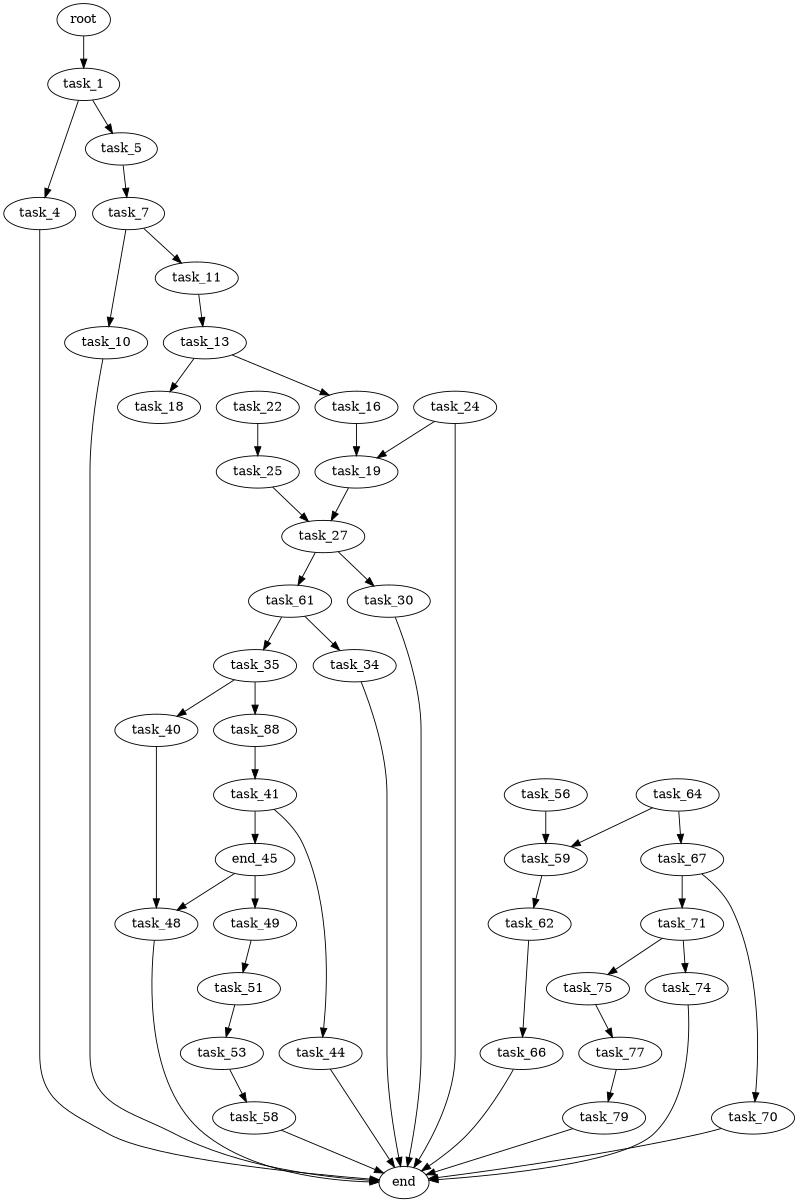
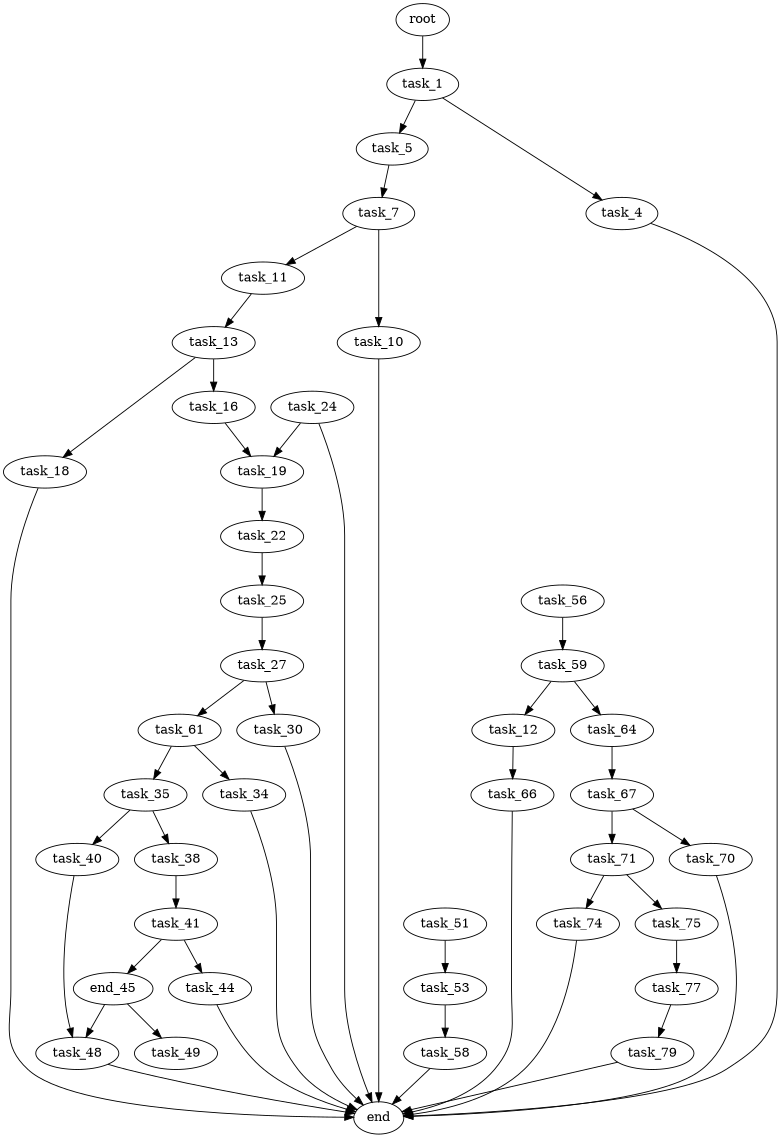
(342, 500) -> (262, 500)
(255, 730) -> (176, 860)
(616, 825) -> (585, 694)
(530, 924) -> (513, 730)
none -> (11, 942)
(248, 952) -> none
